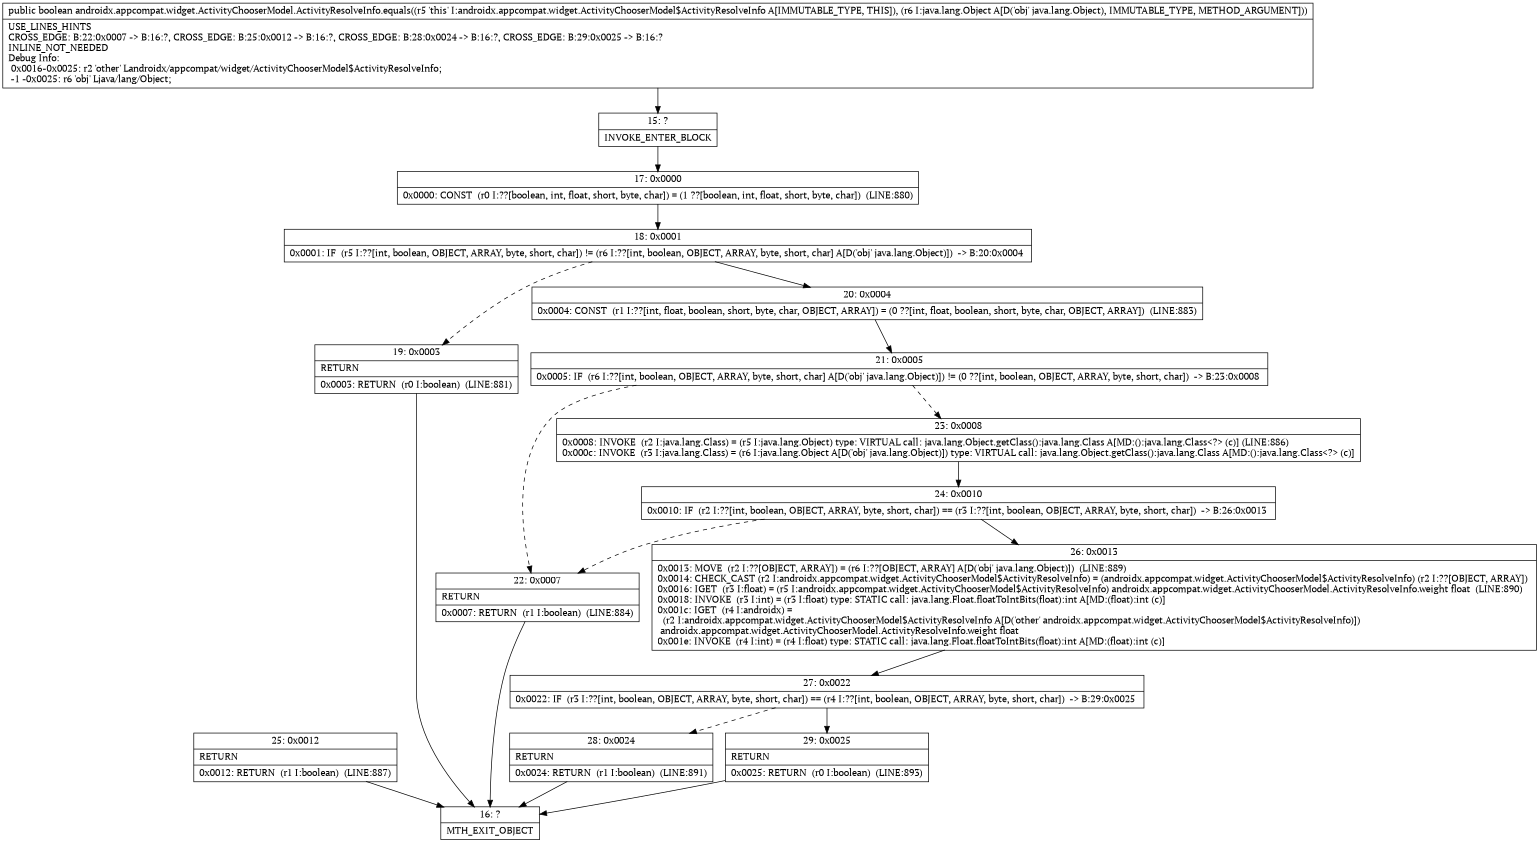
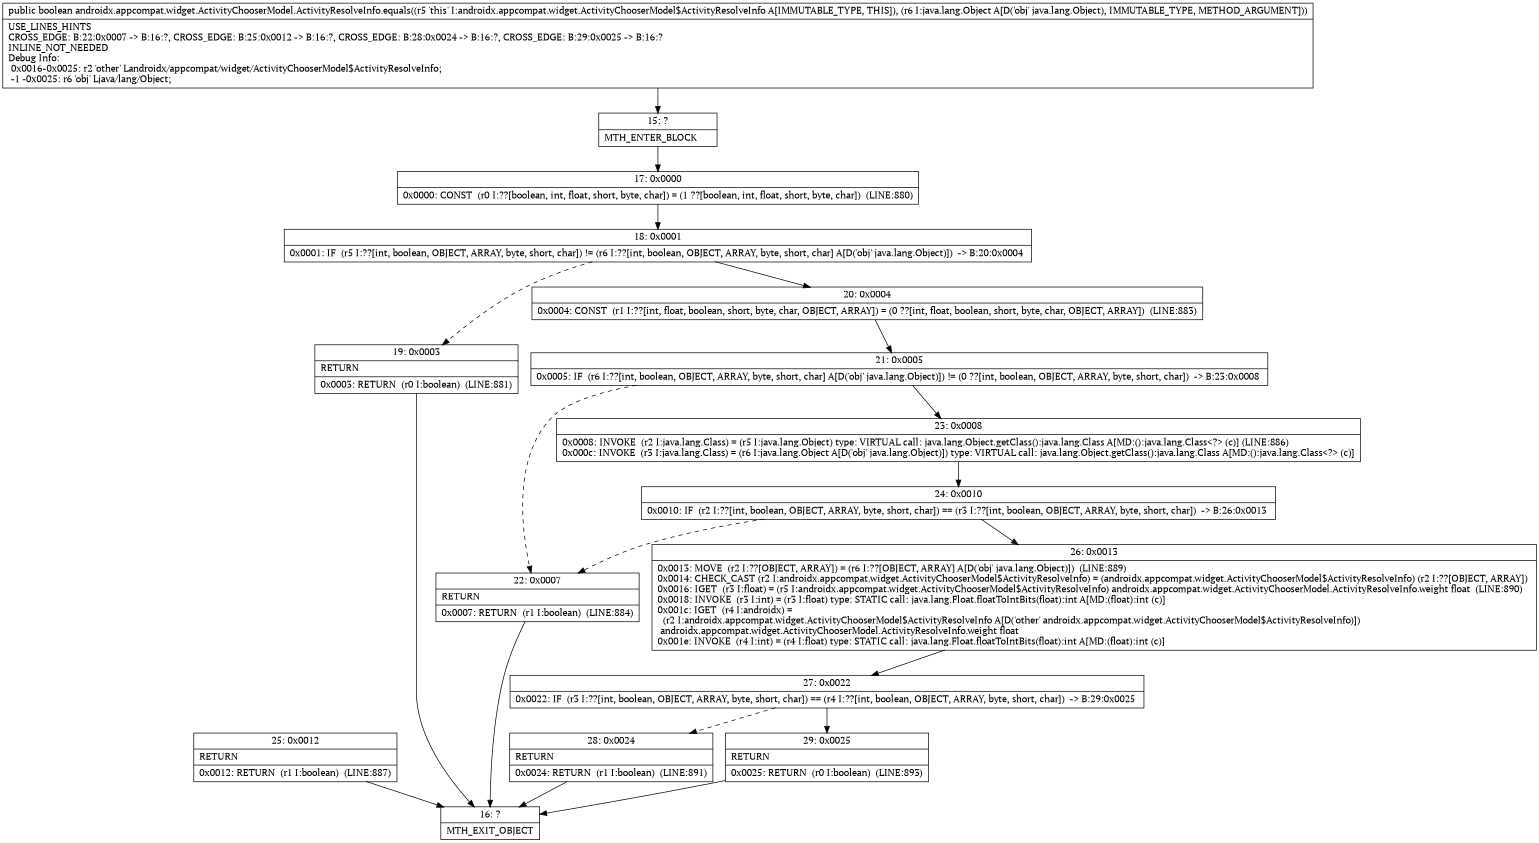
(658, 138) -> (651, 138)
(924, 399) -> (924, 399)
